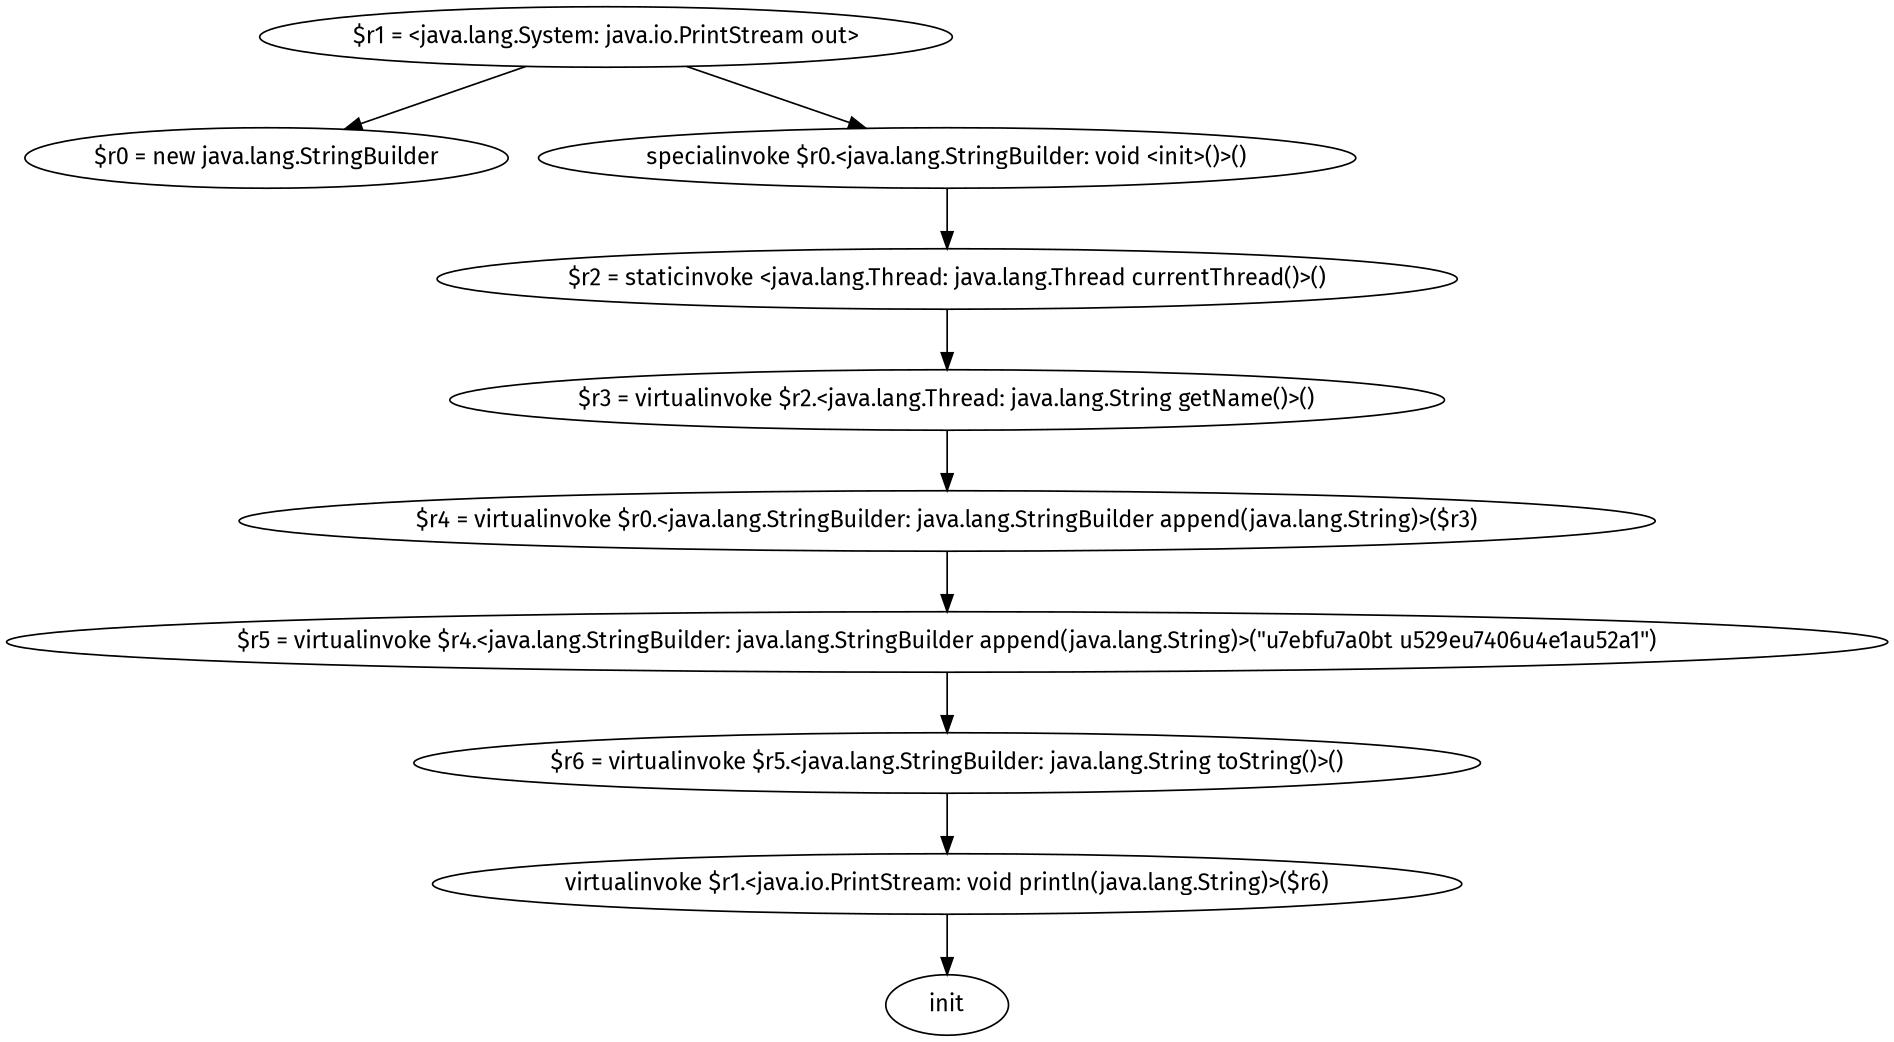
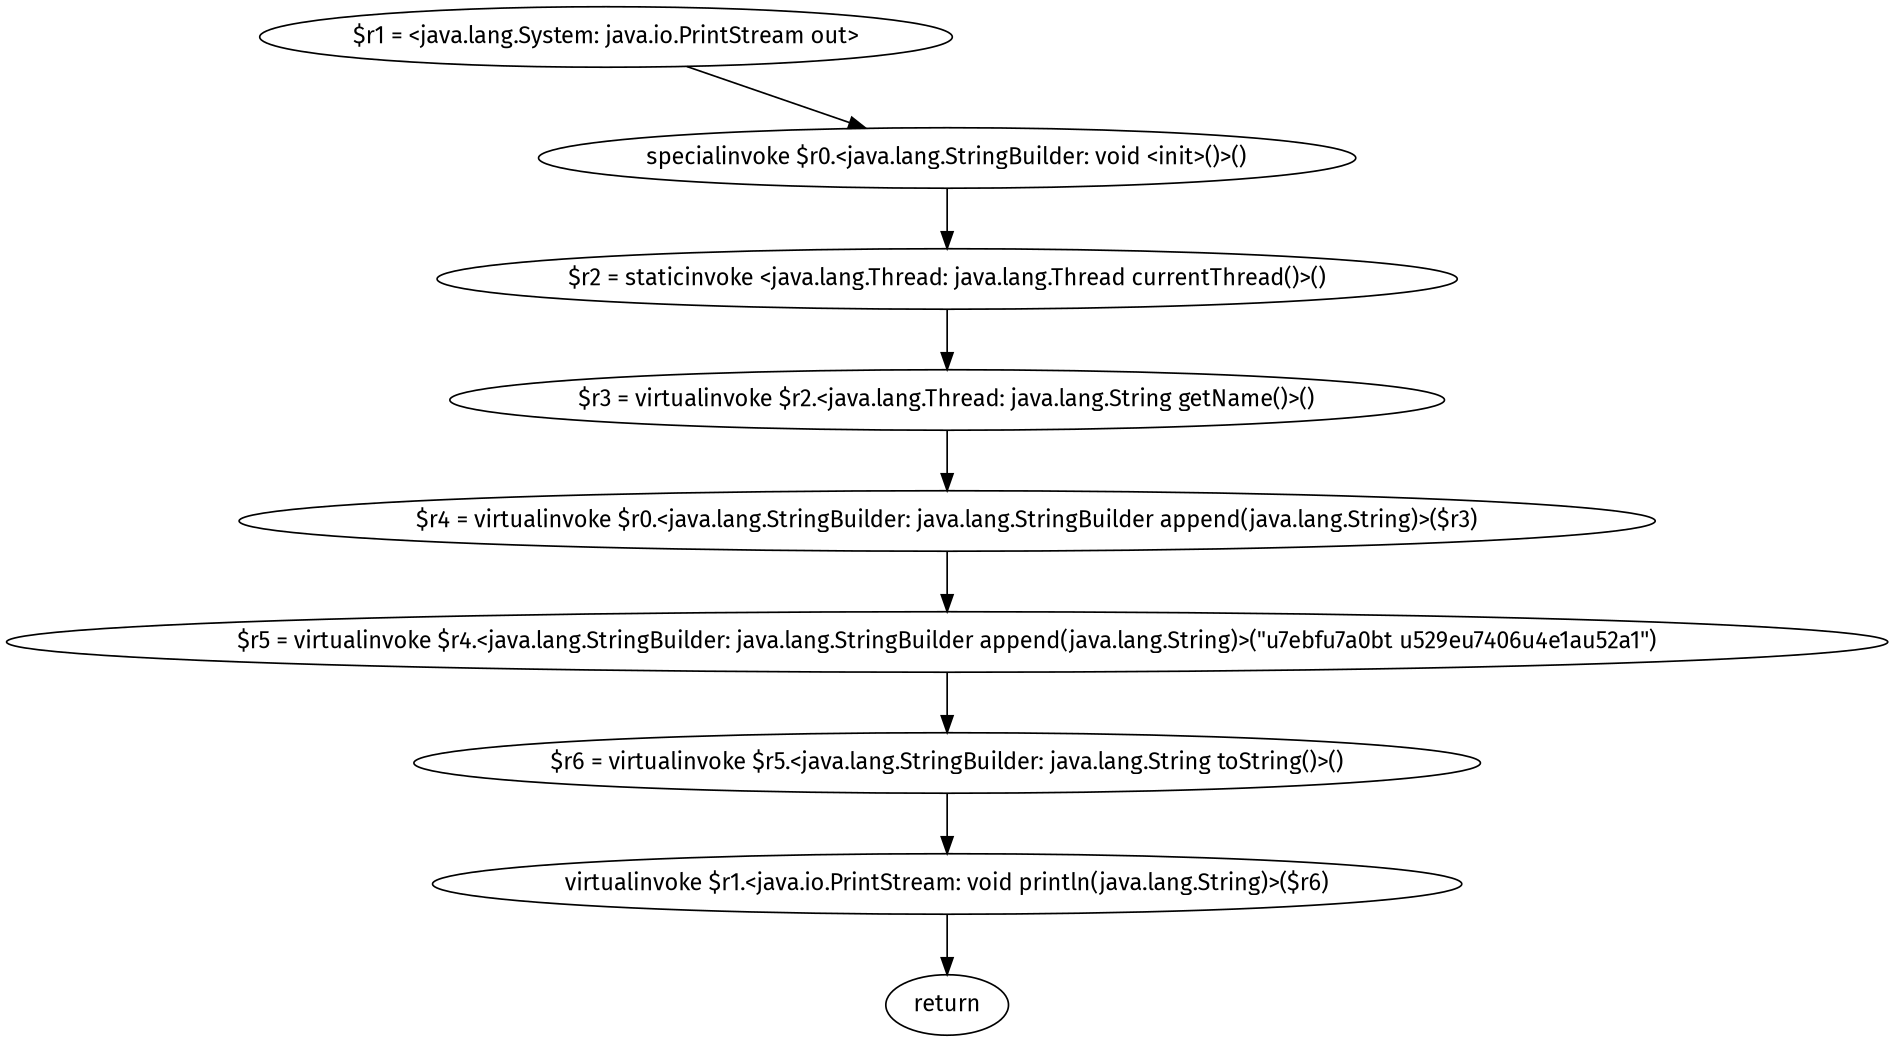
(267, 158) -> none
(947, 1005) -> (947, 1005)
